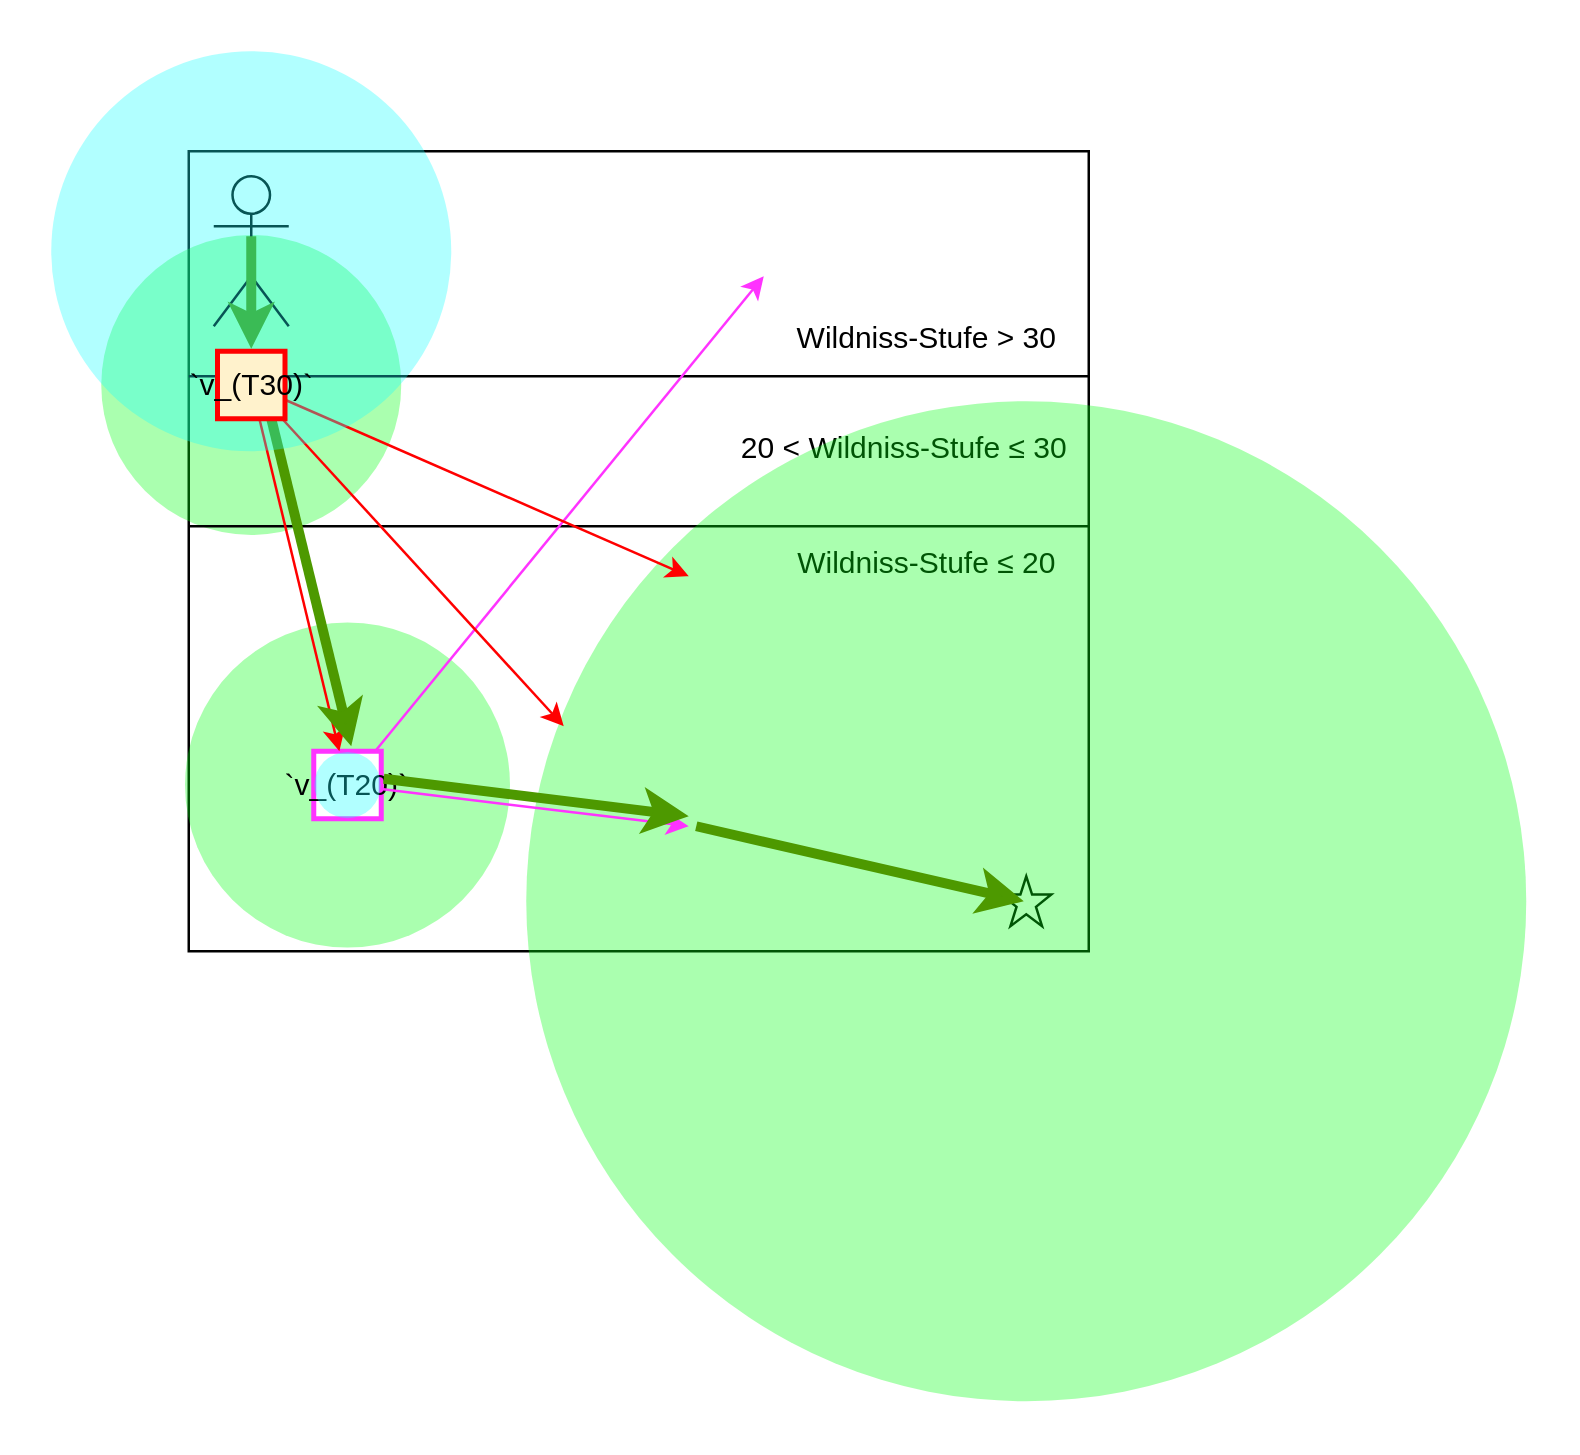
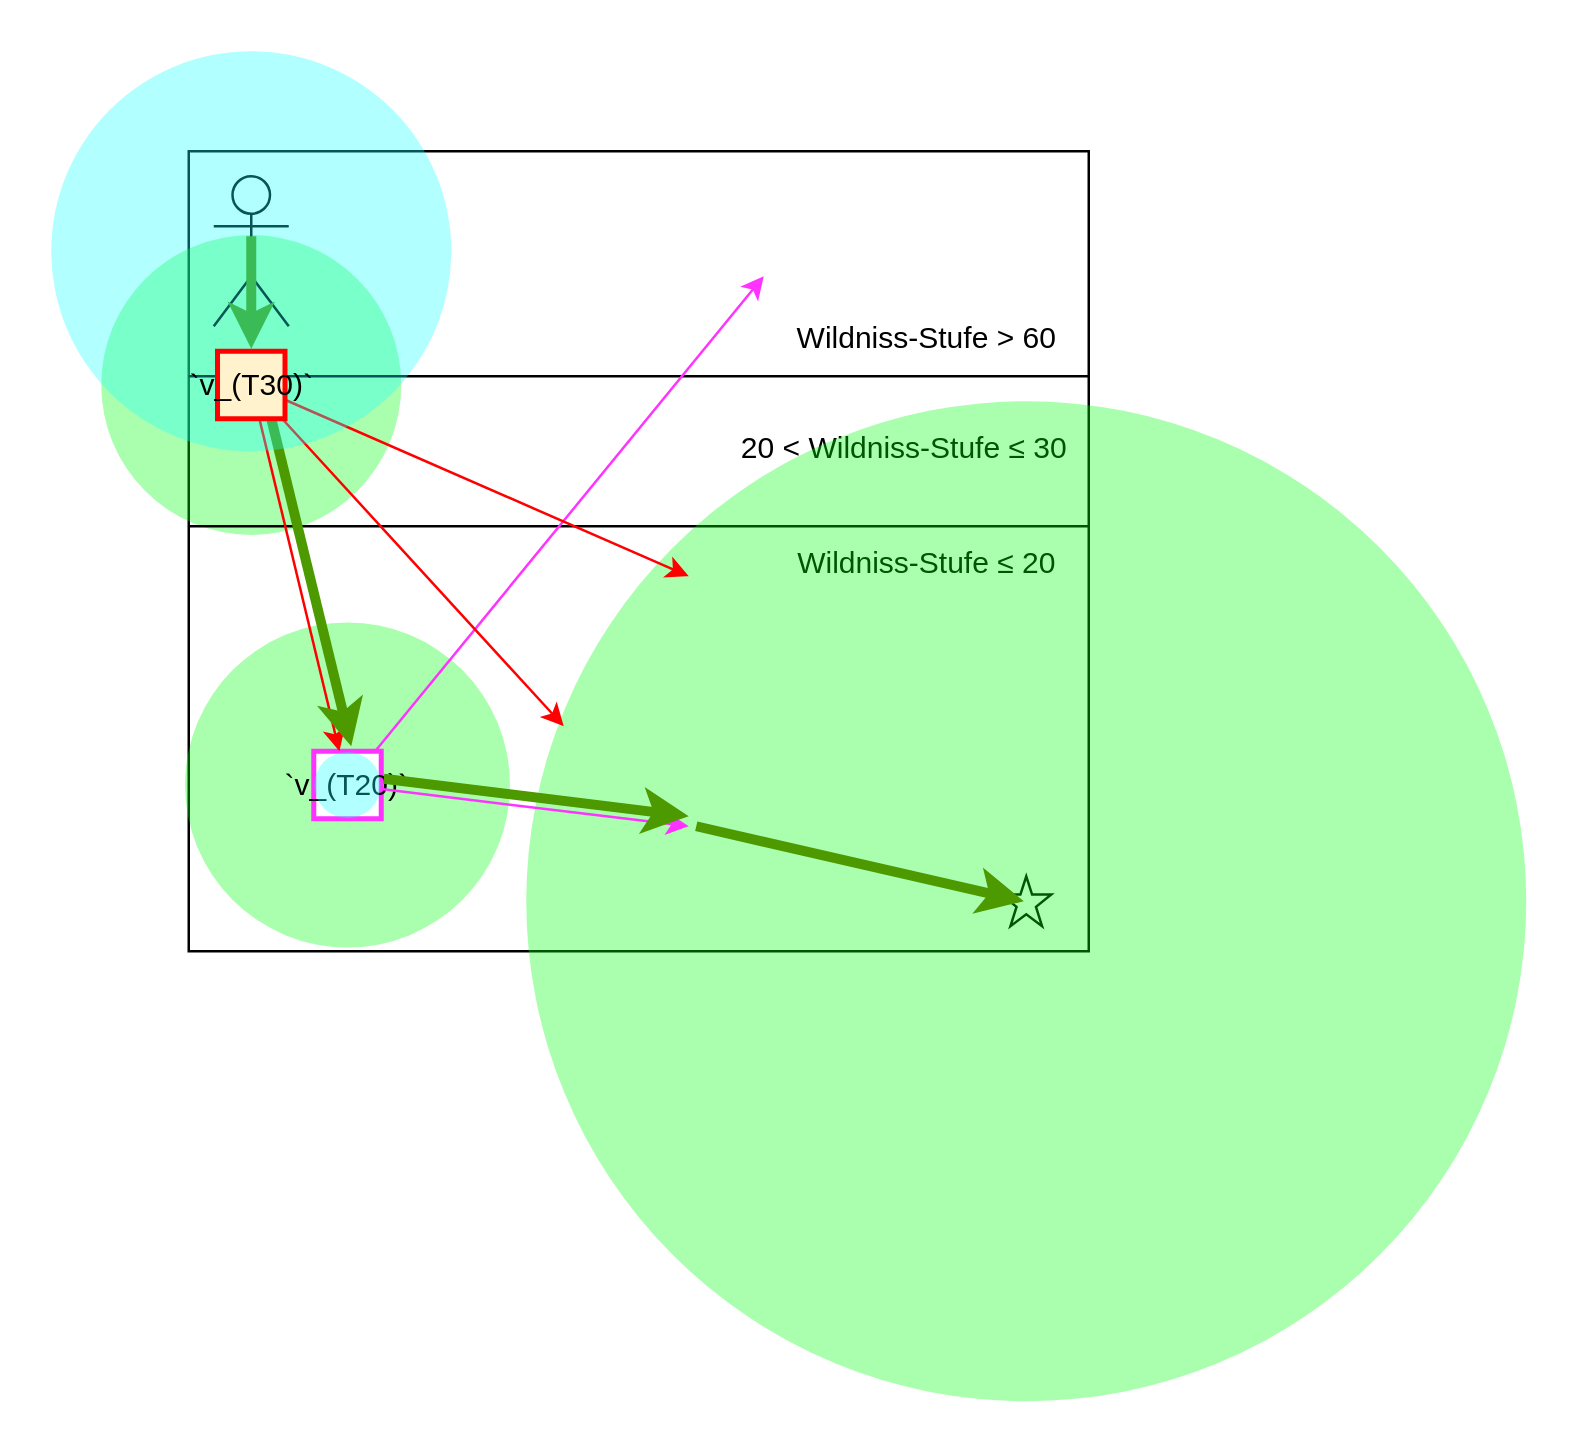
(928, 339) -> (928, 339)
